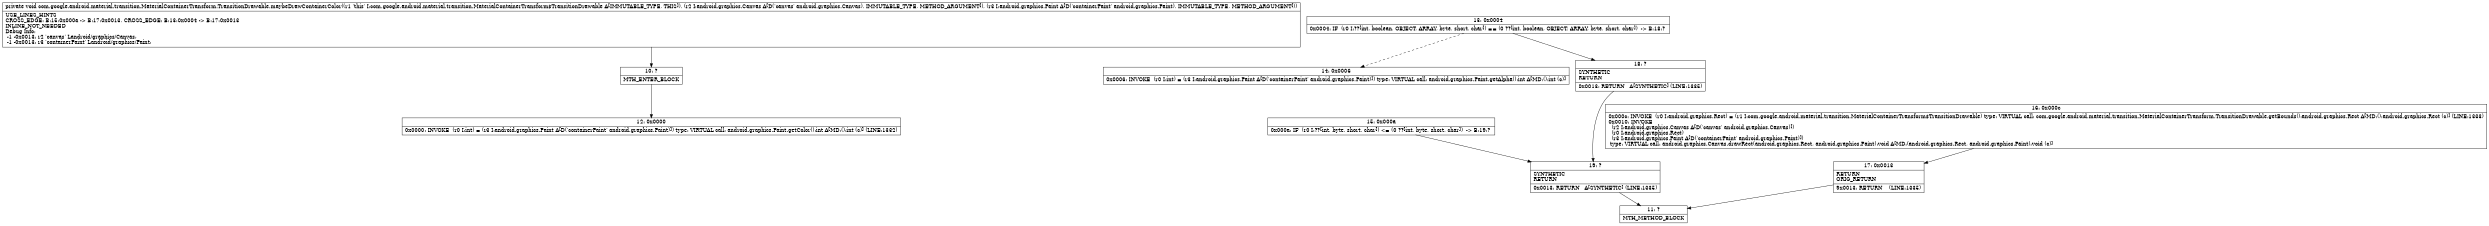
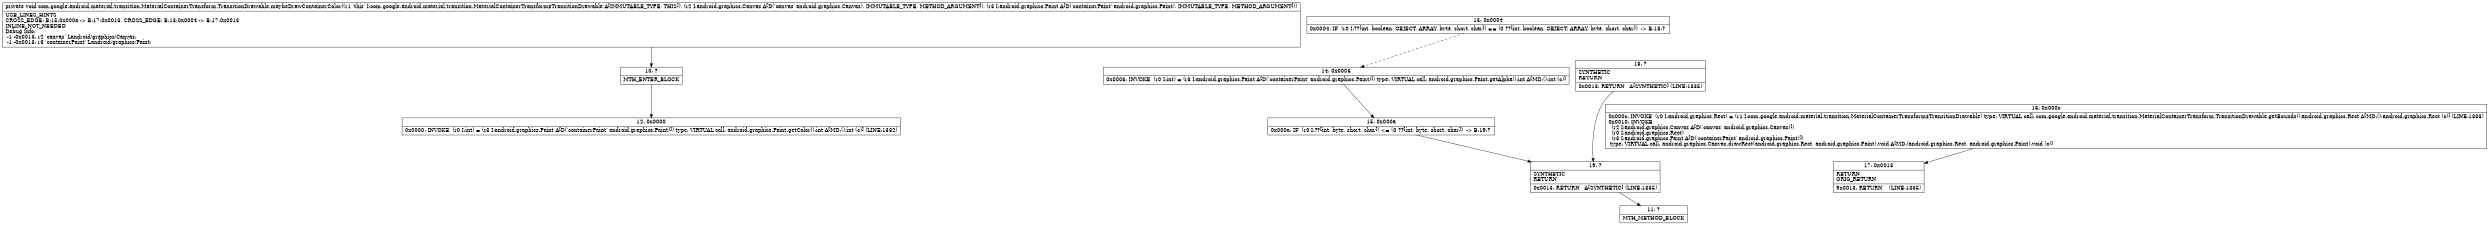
(1552, 46) -> none
none -> (1358, 100)
(1762, 196) -> none
